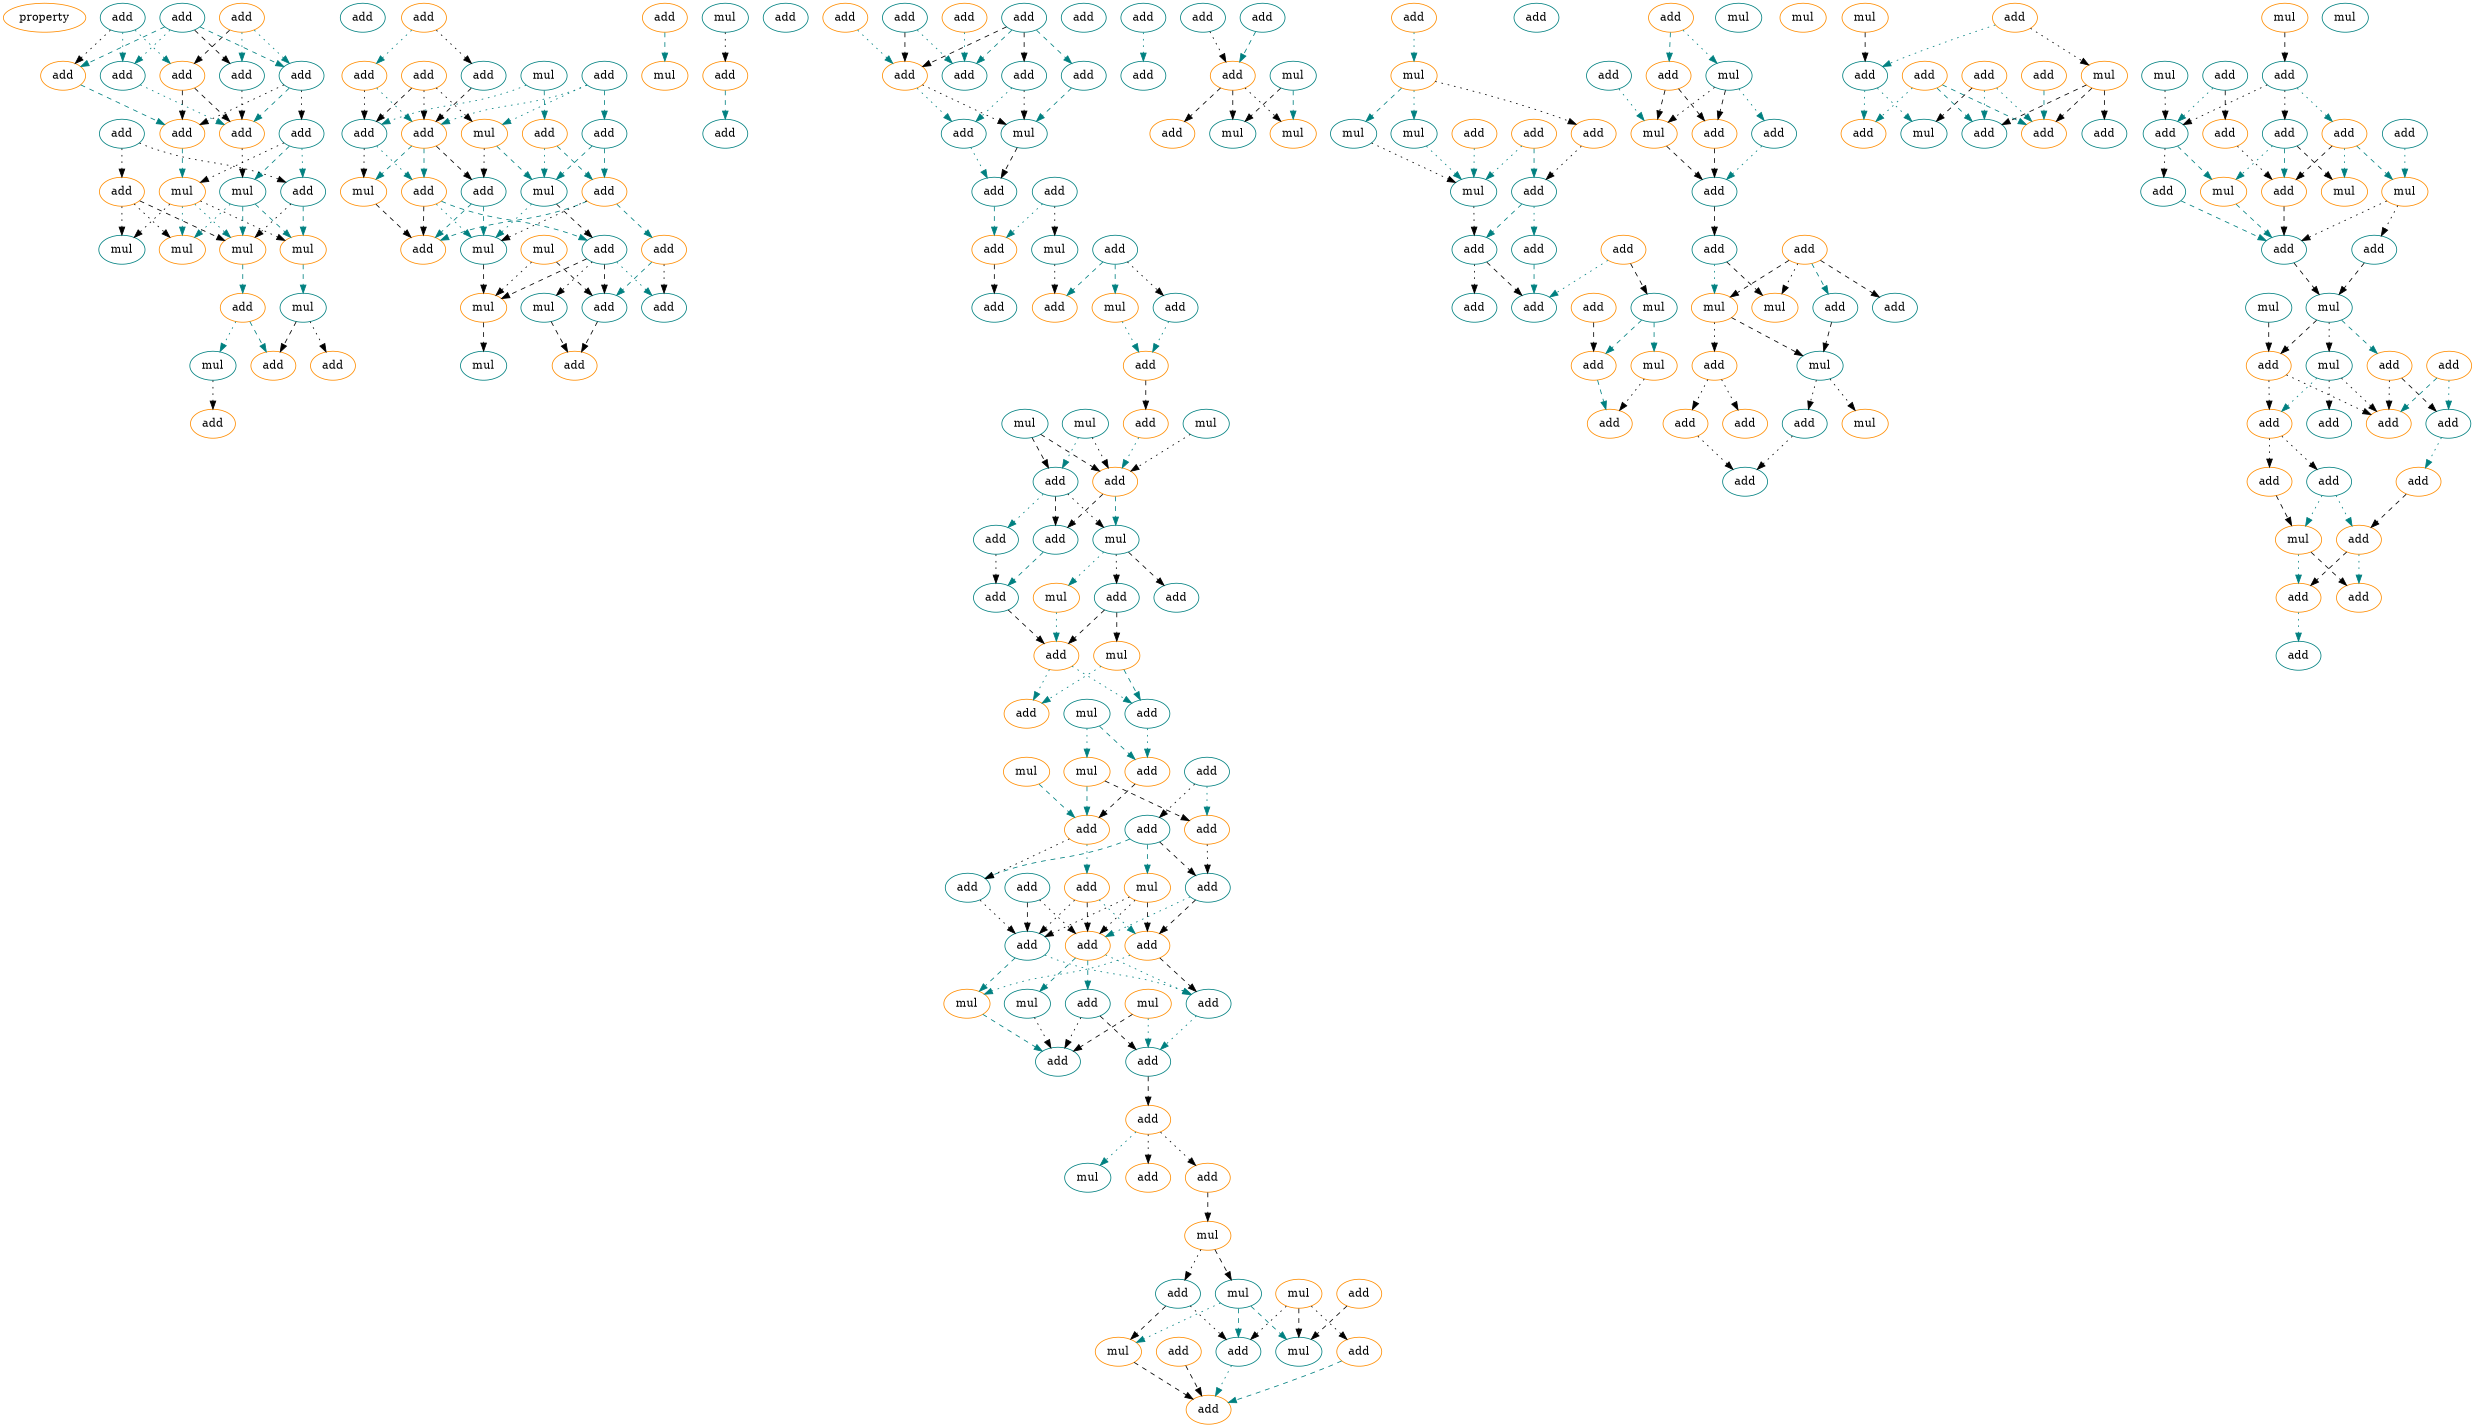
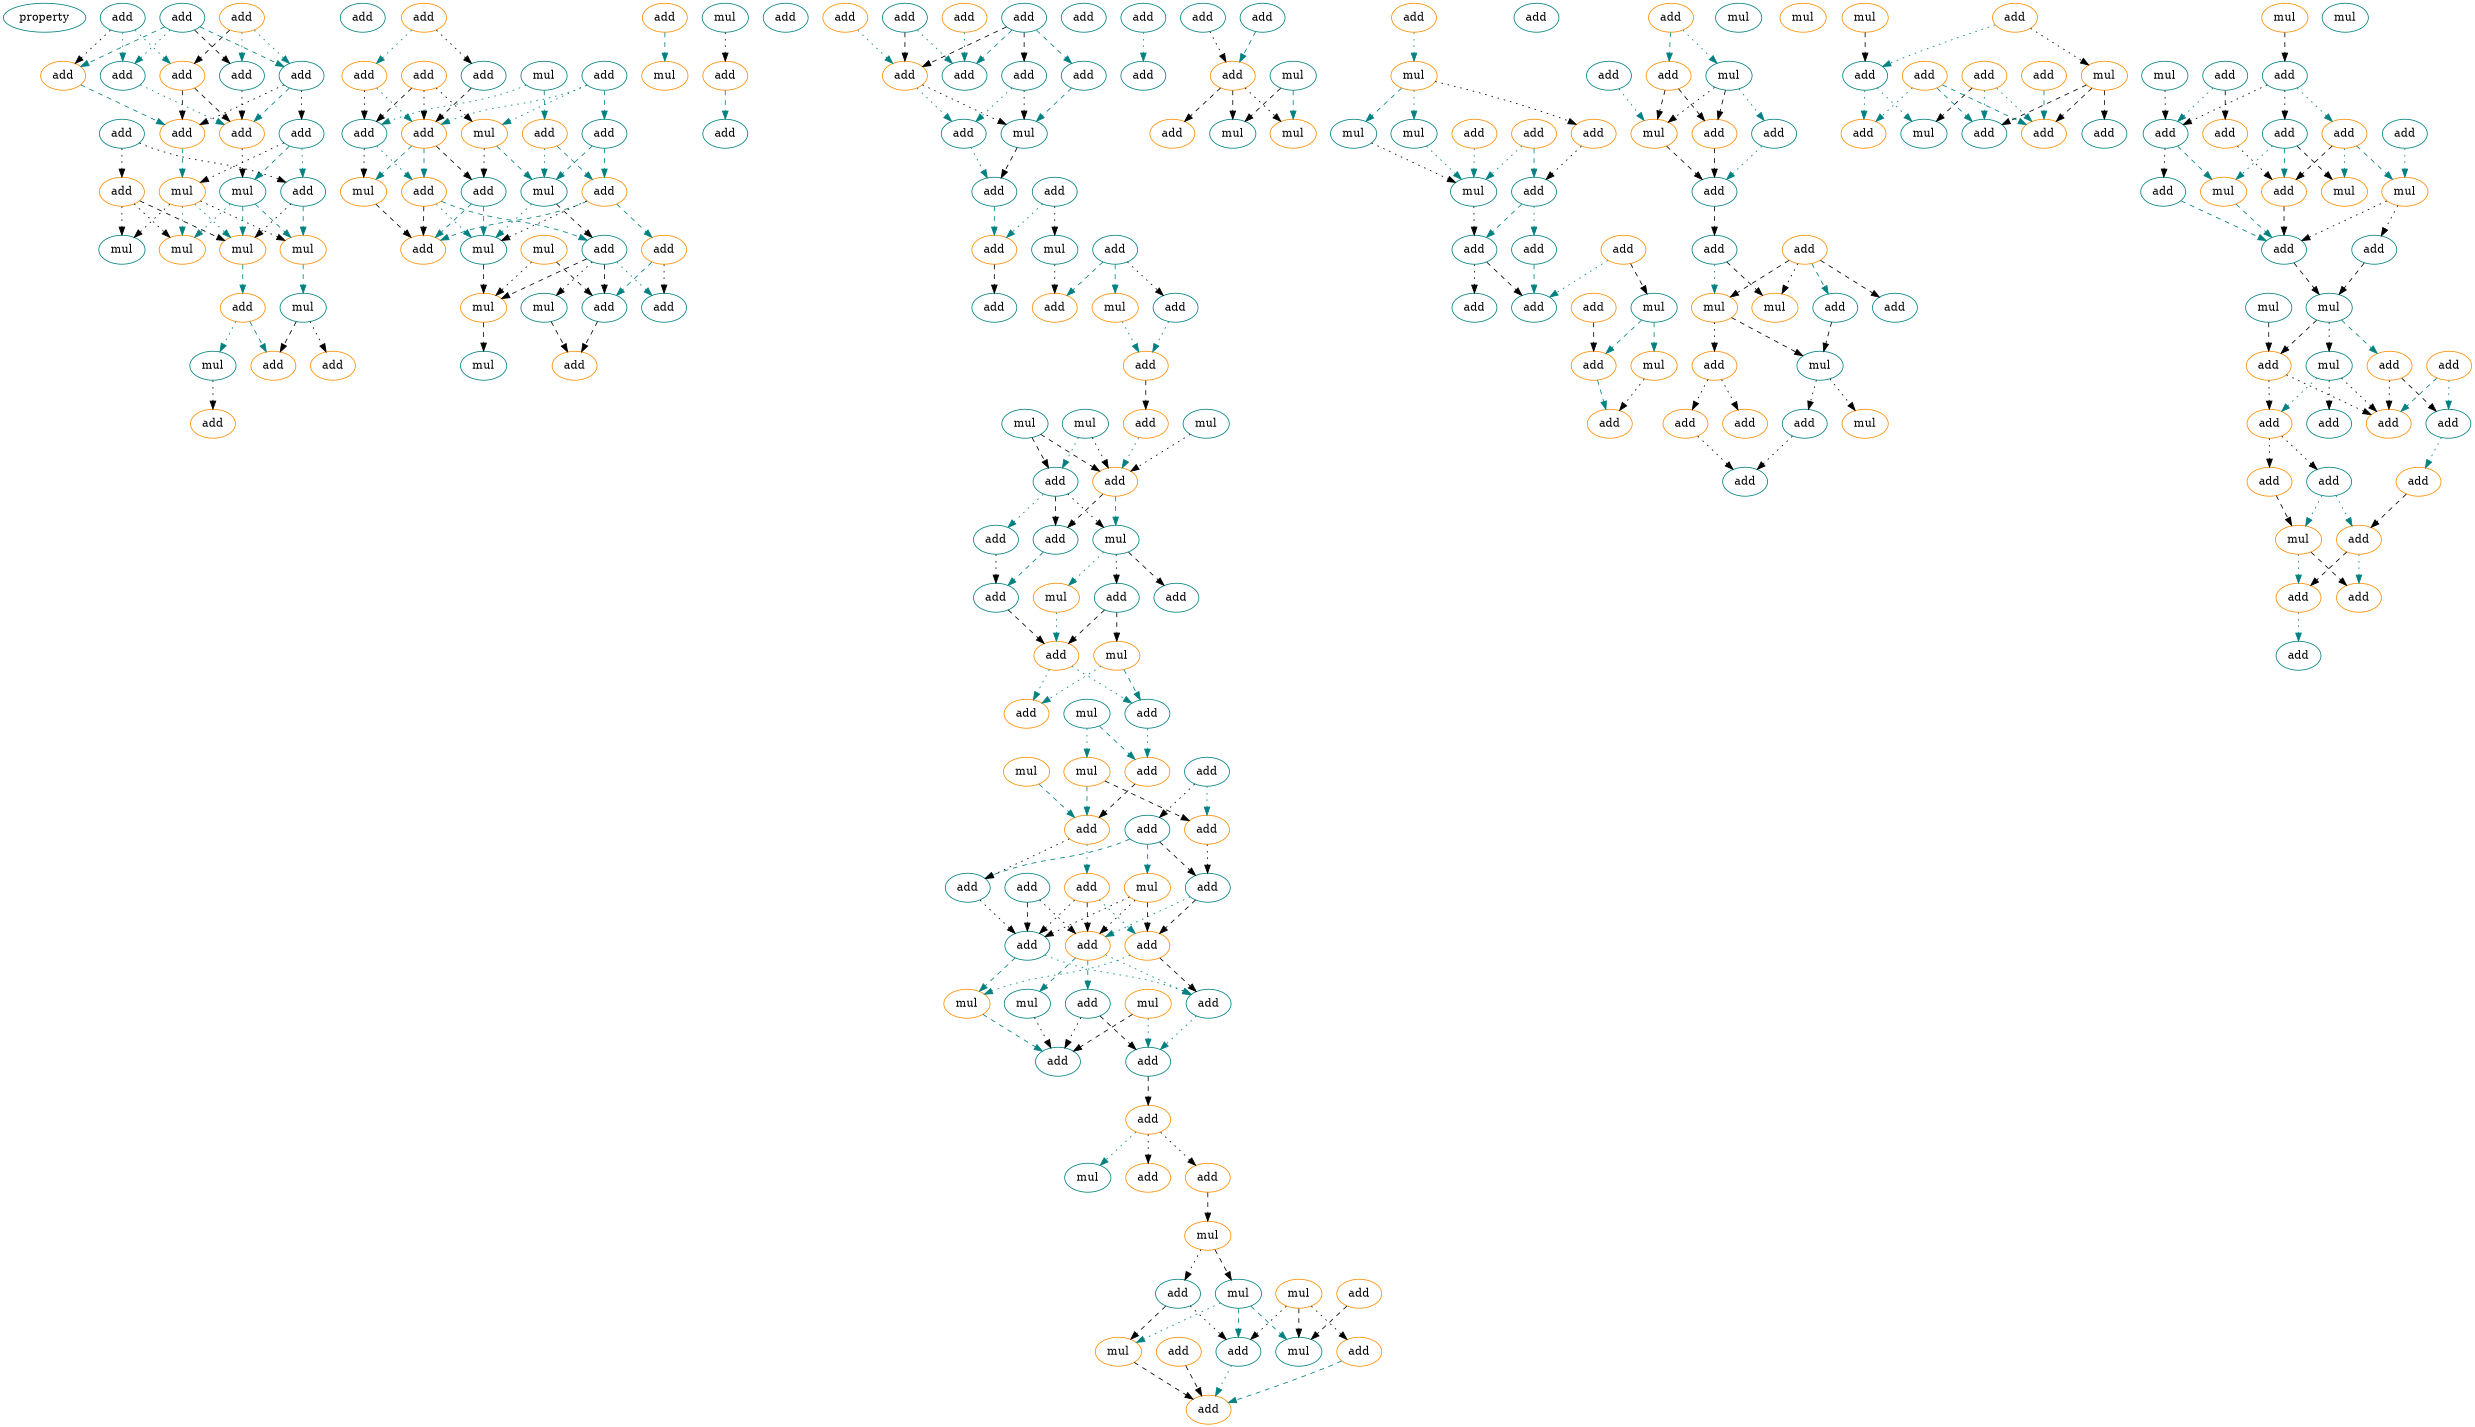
(45, 18) -> (45, 18)
